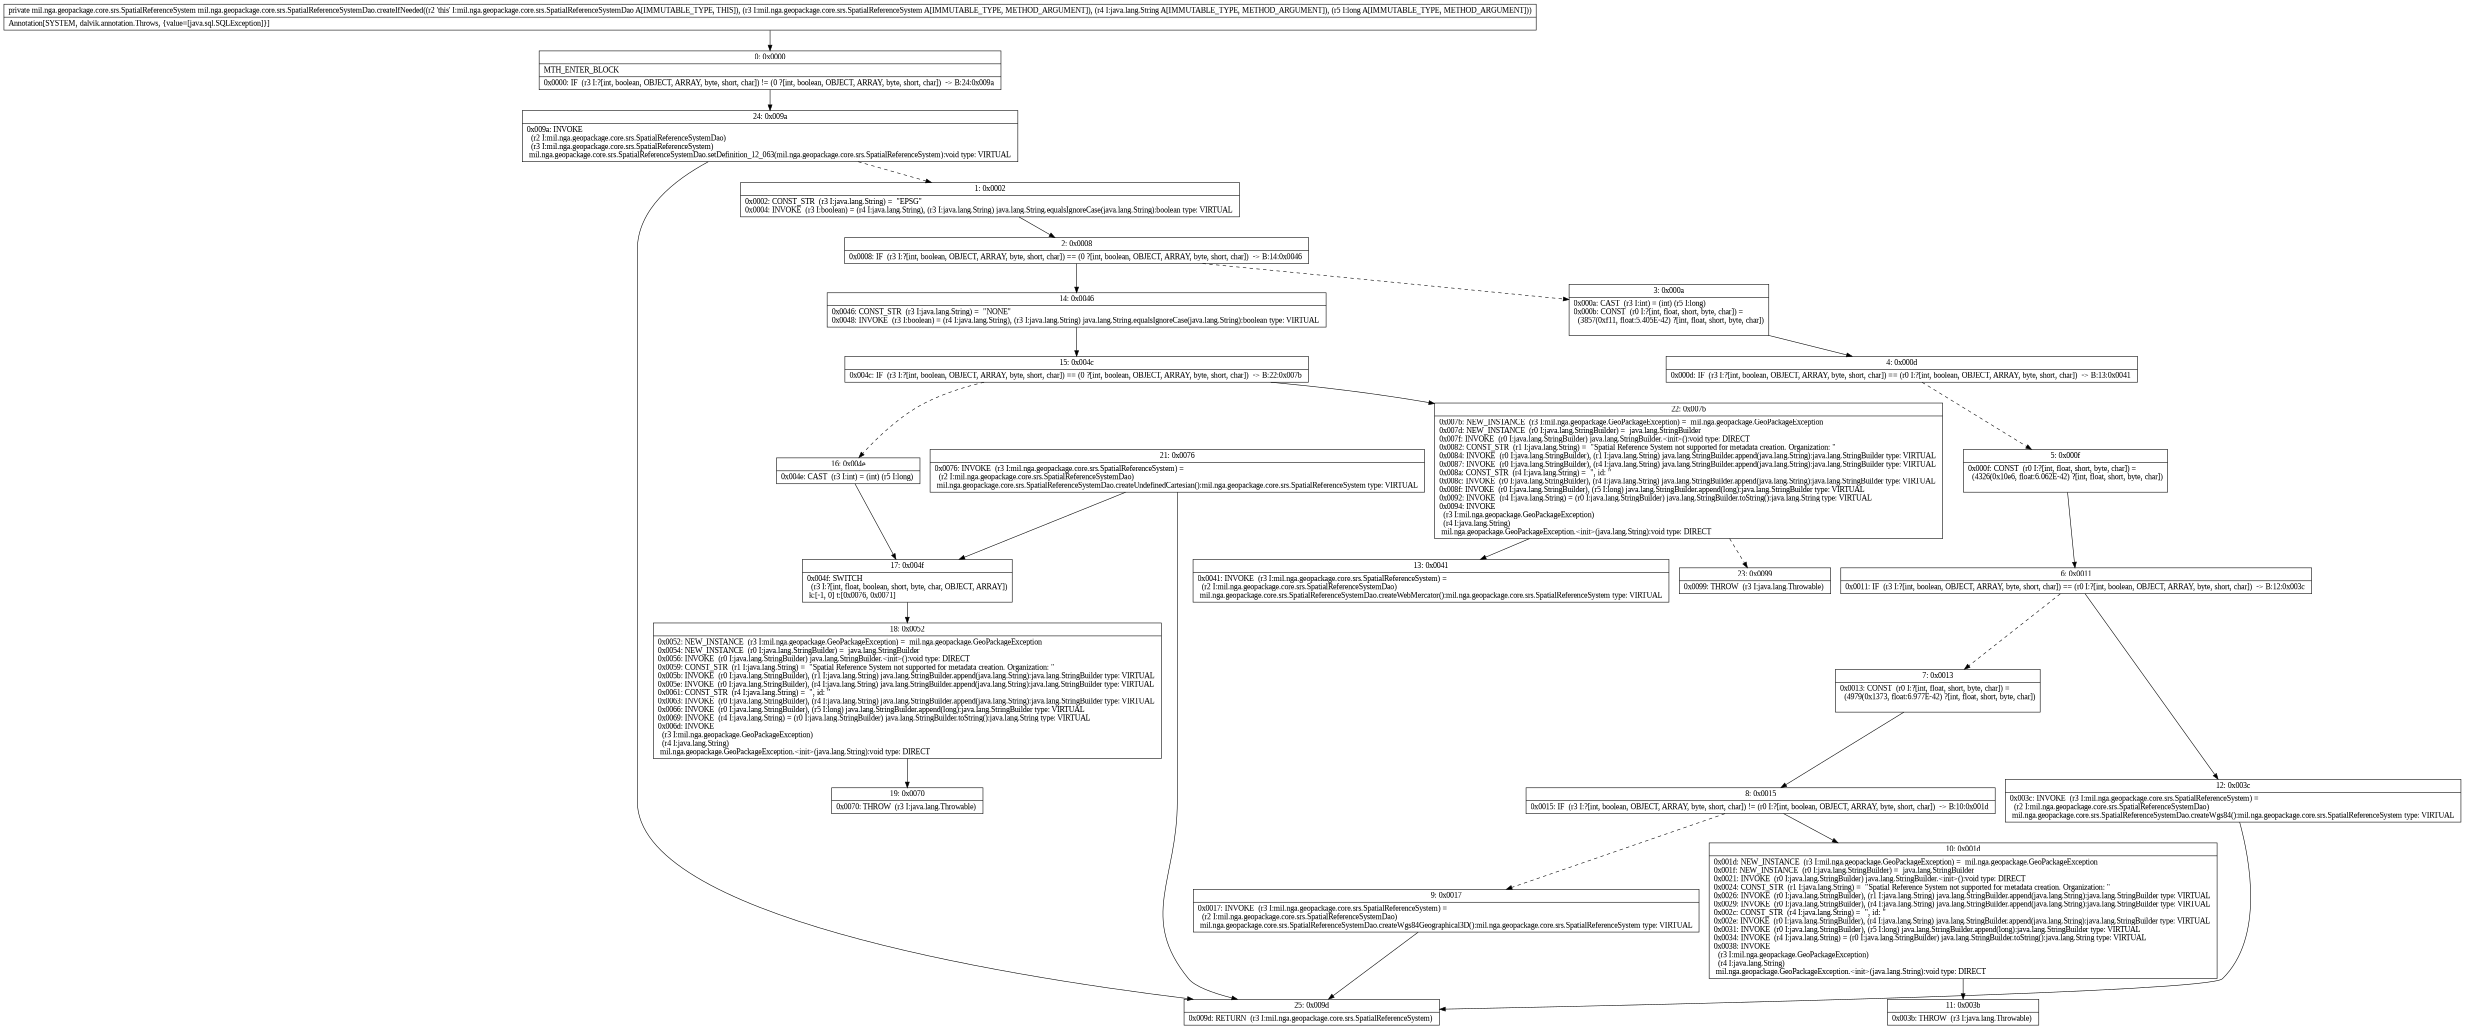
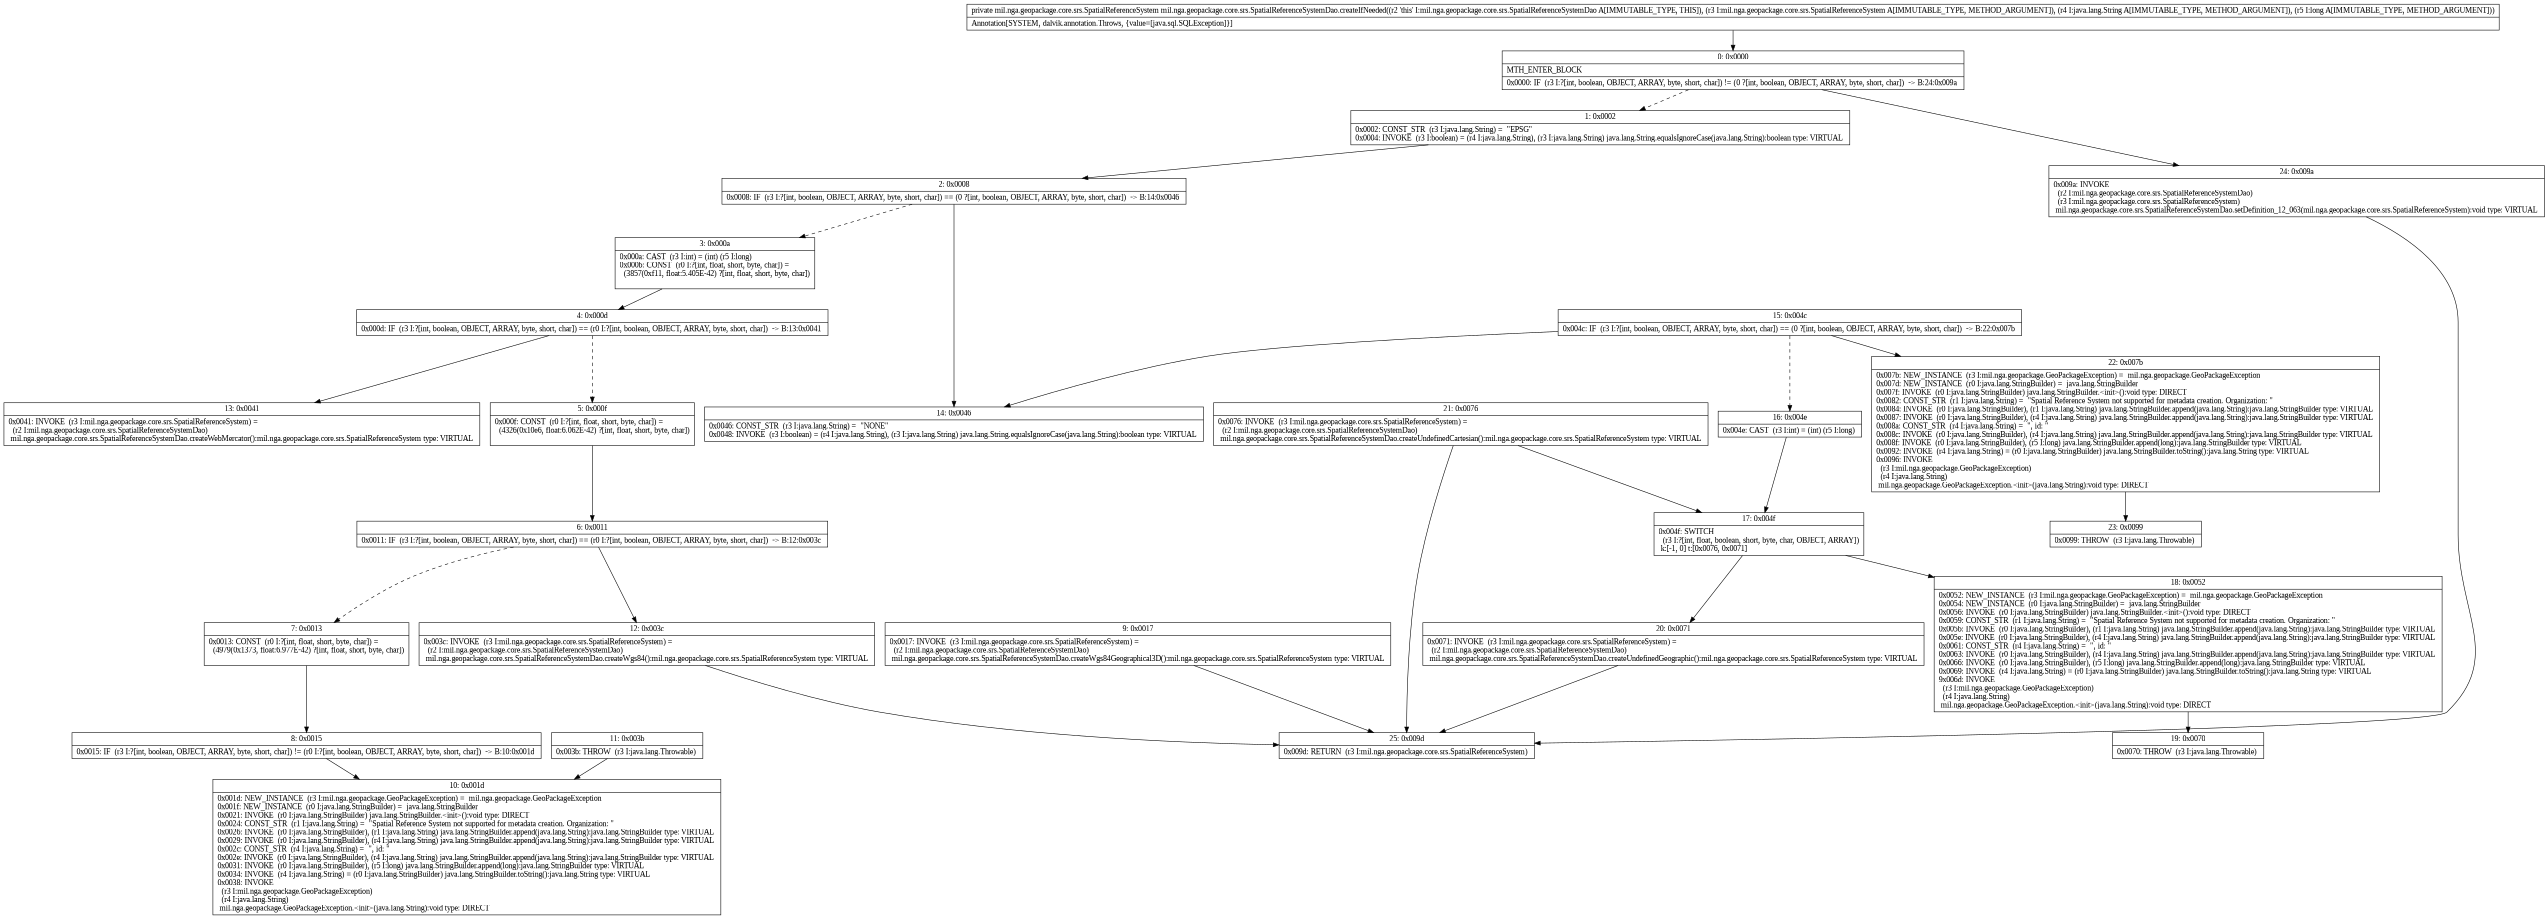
(892, 171) -> (1667, 99)
(1077, 339) -> (1281, 348)
(1470, 507) -> (1907, 460)
(1508, 548) -> (435, 368)
(1737, 551) -> (2126, 504)
none -> (1673, 644)
(688, 726) -> (1969, 680)
(1618, 851) -> none
(1963, 986) -> (593, 767)
